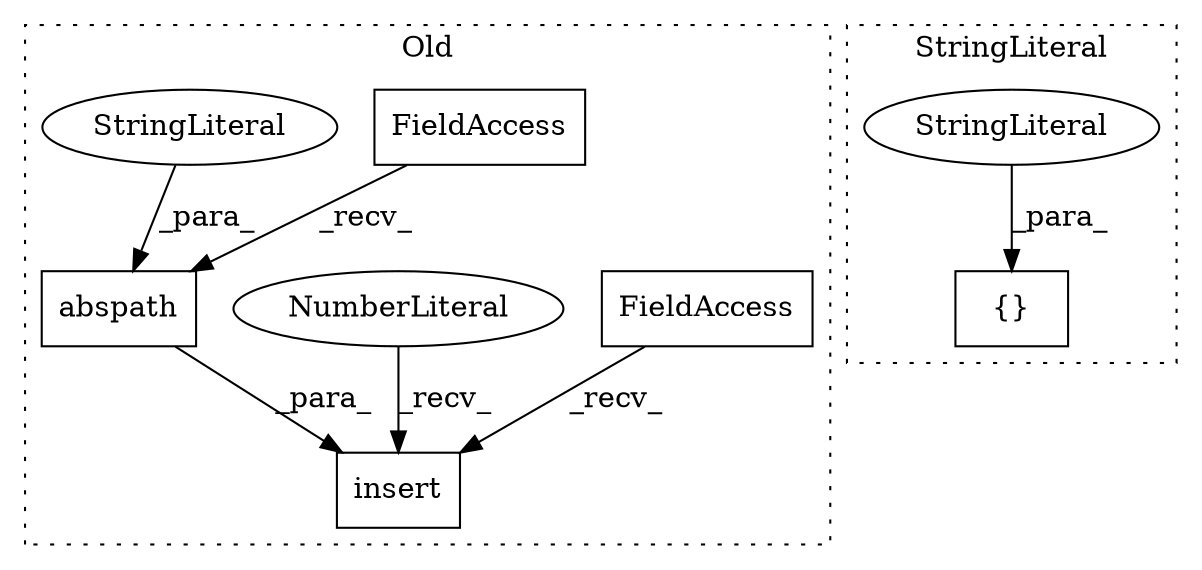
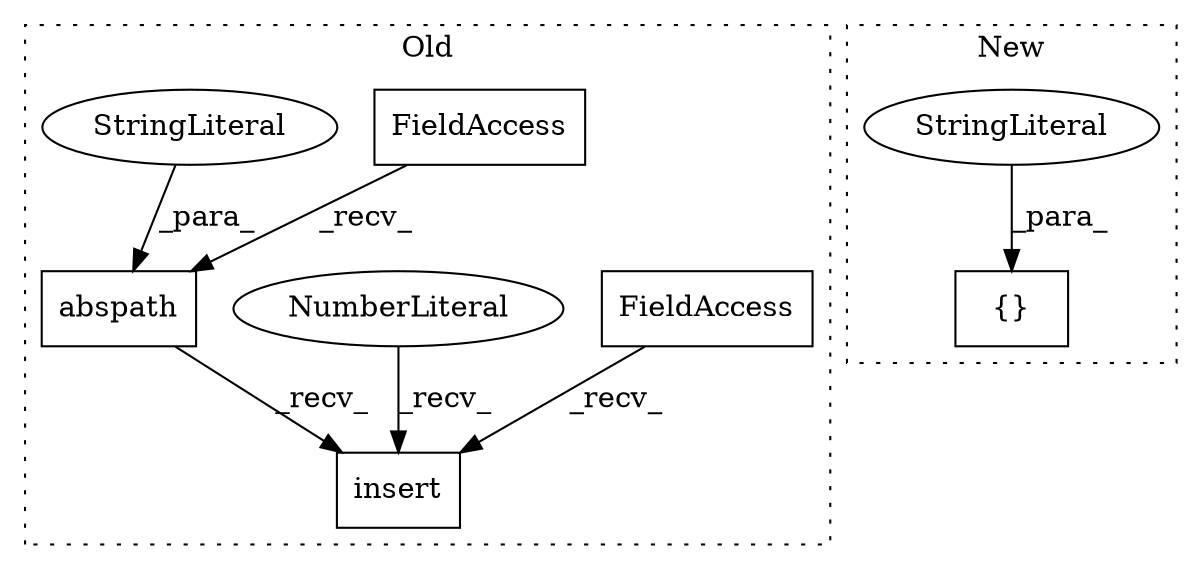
(1012, 49) -> (1012, 49)
(323, 399) -> (322, 399)
